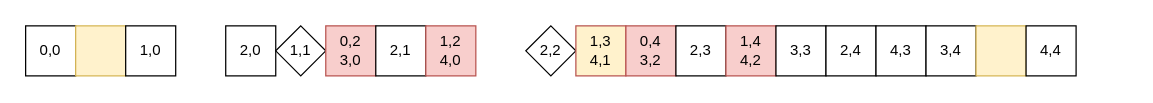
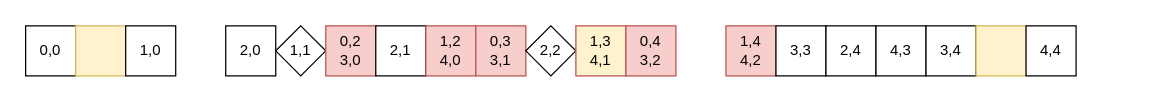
none -> (501, 51)
(701, 51) -> none
